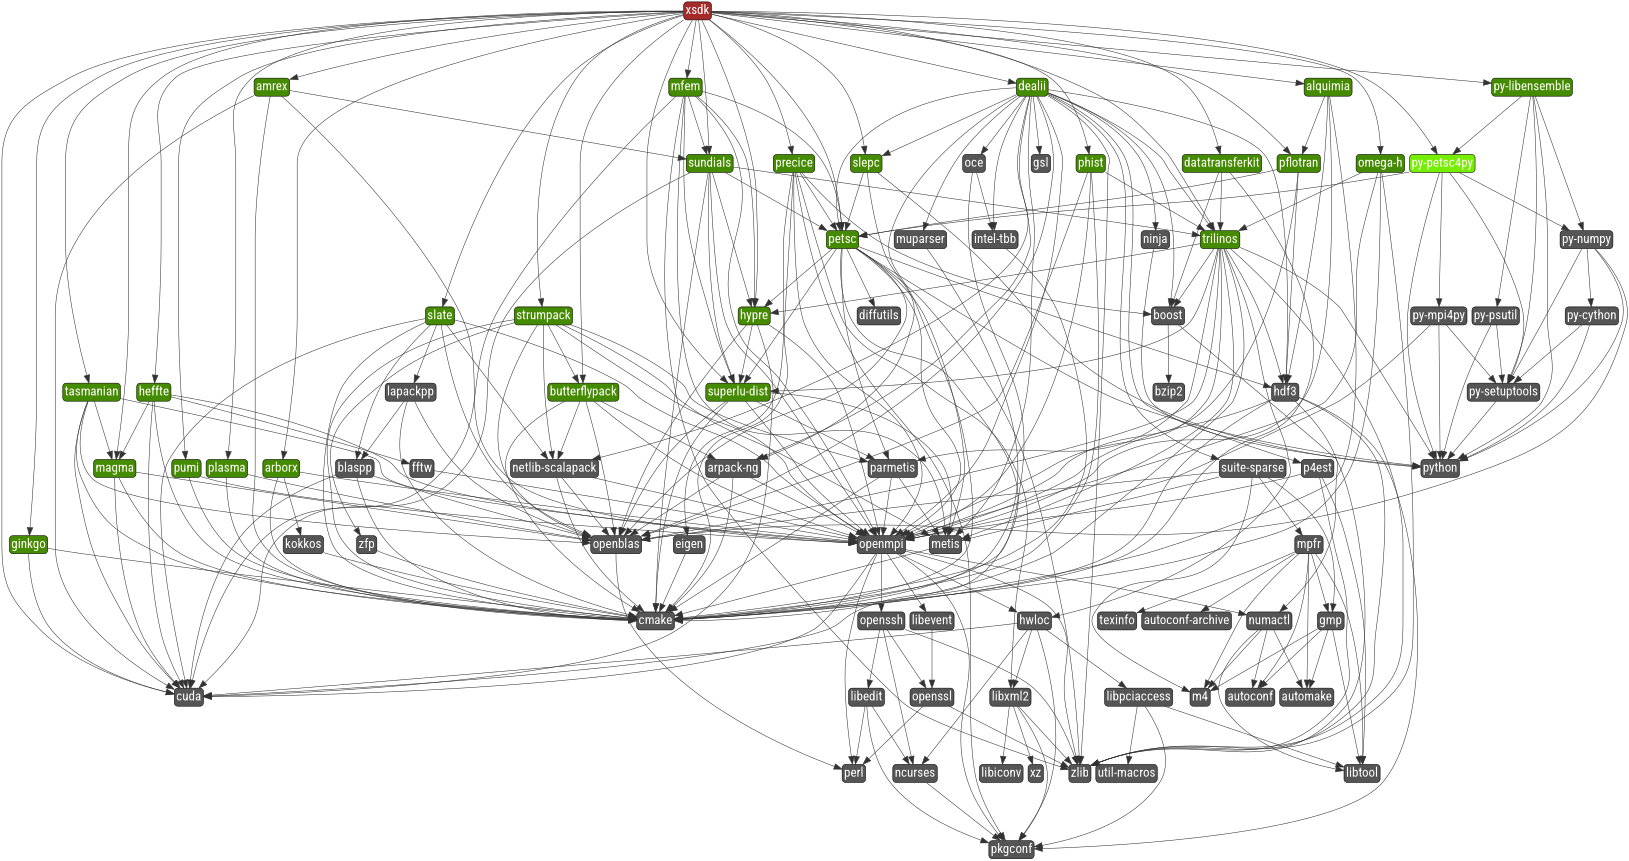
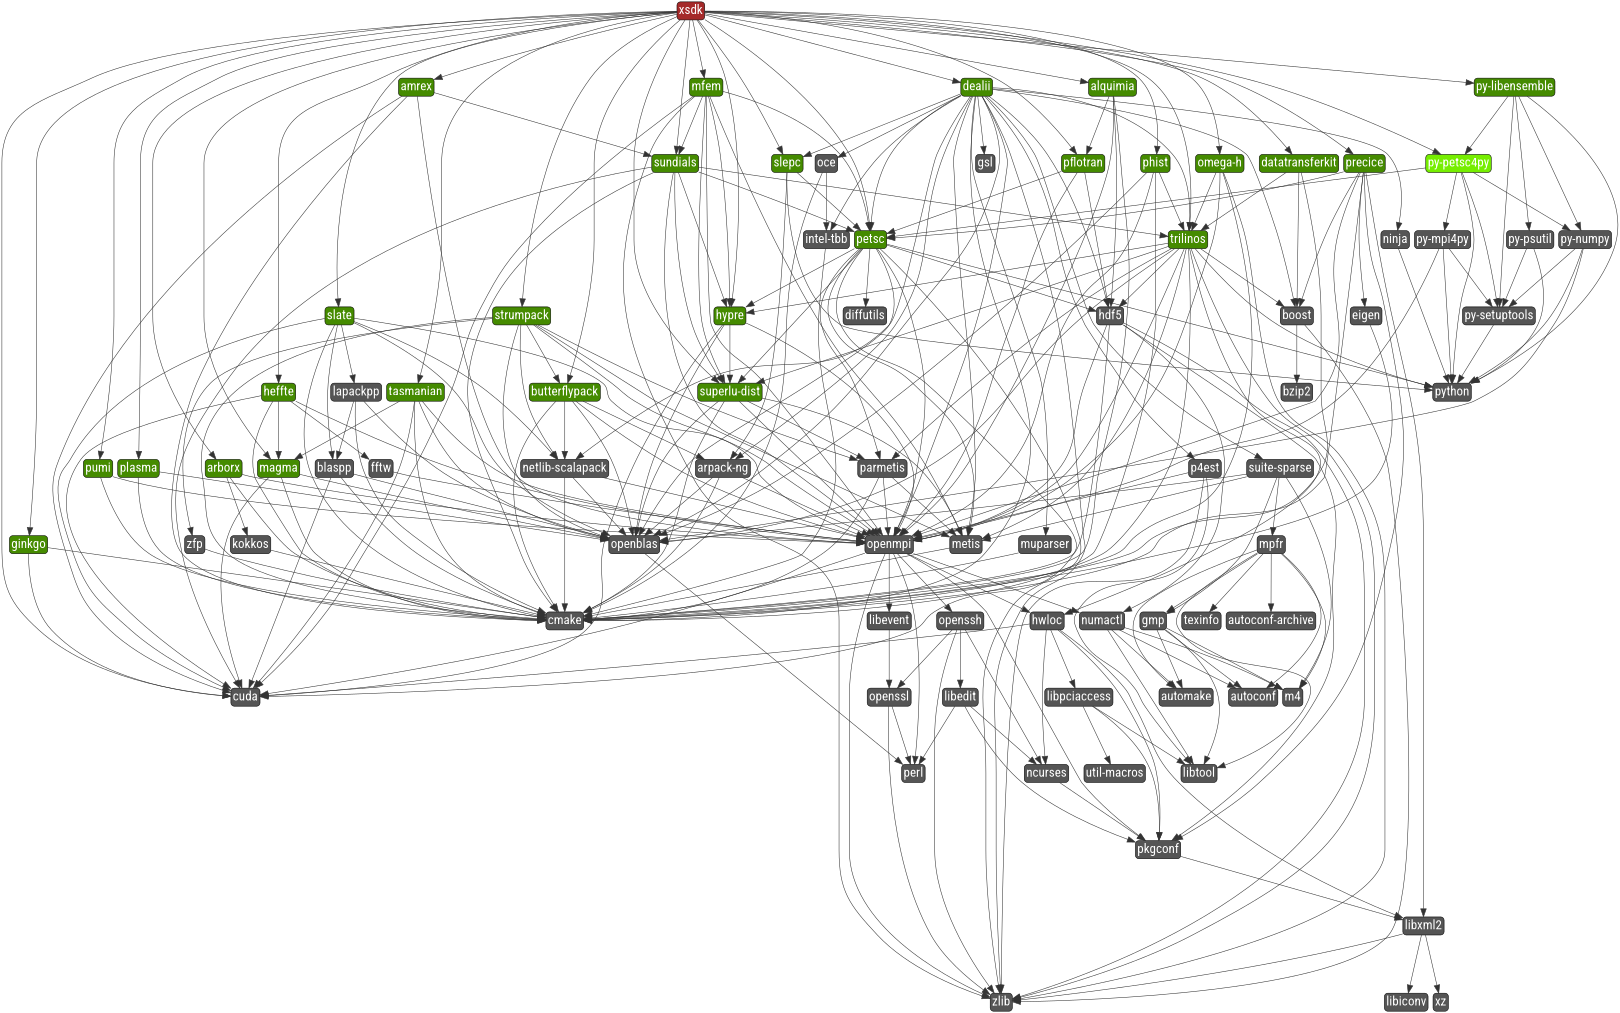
(1592, 316) -> none
(1285, 392) -> (1110, 316)
(1047, 769) -> (1288, 887)
